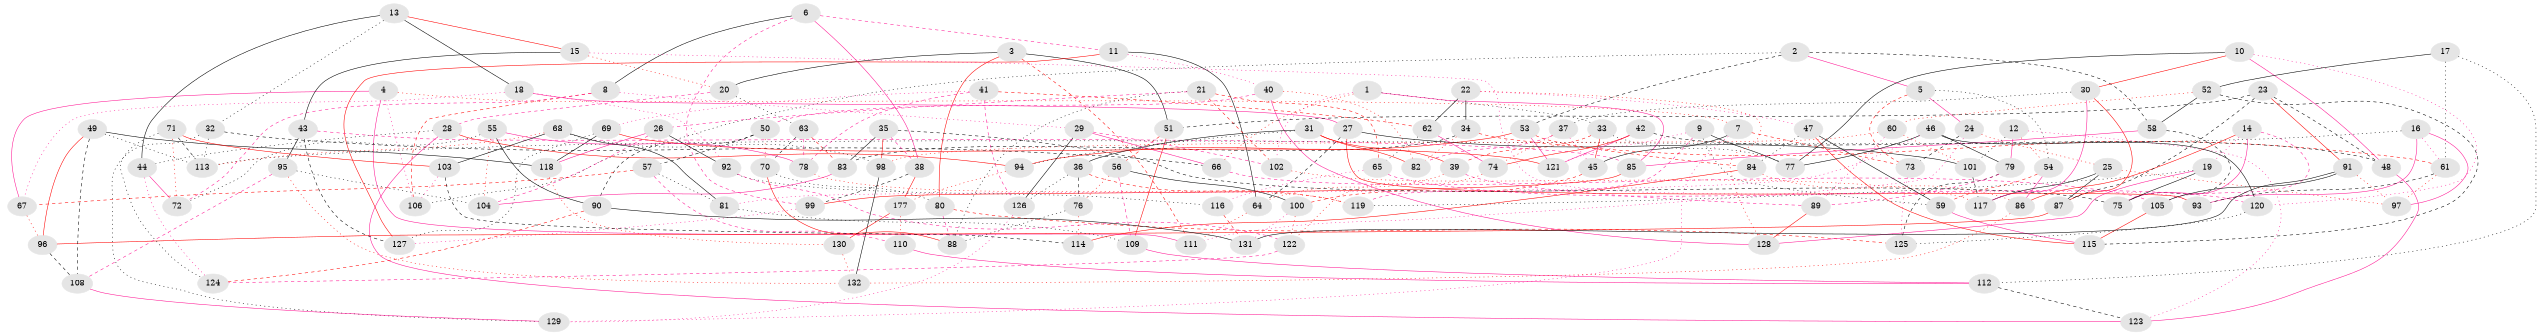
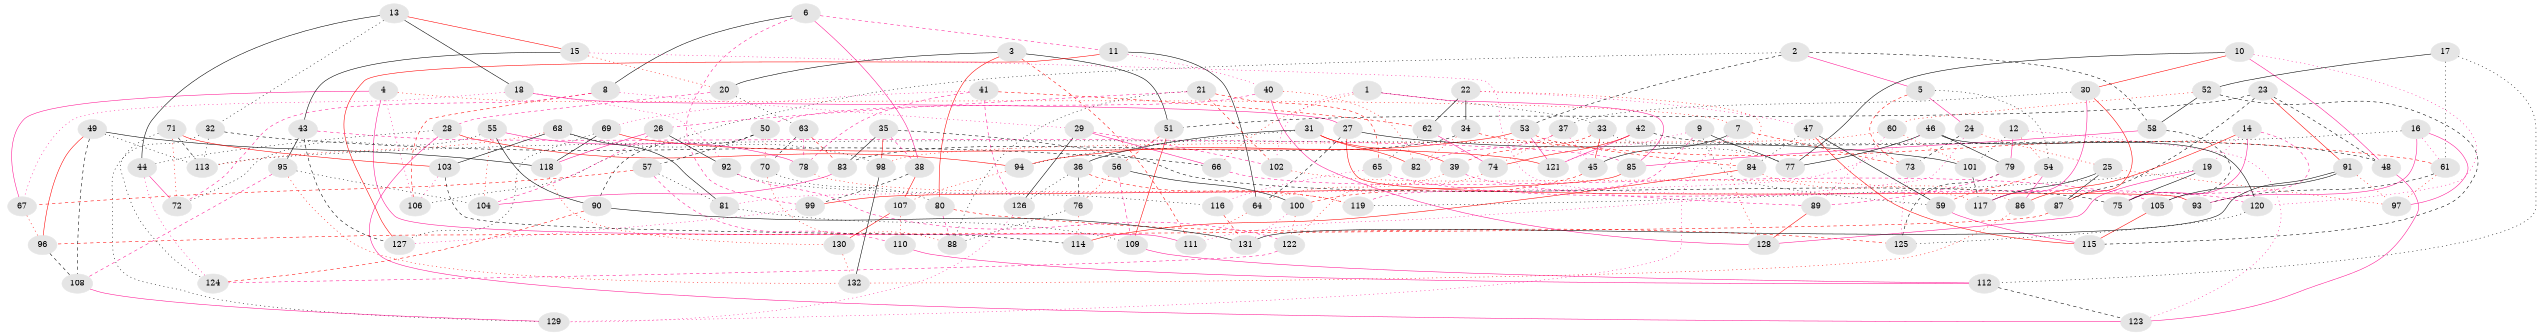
(900, 206) -> (900, 206)
(812, 227) -> (812, 227)
(1053, 233) -> (1053, 233)
